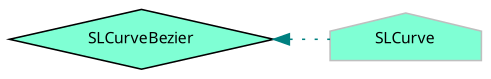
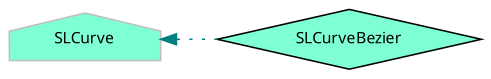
(310, 39) -> (197, 39)
